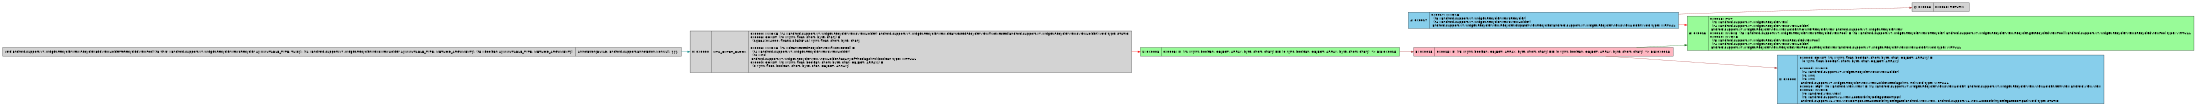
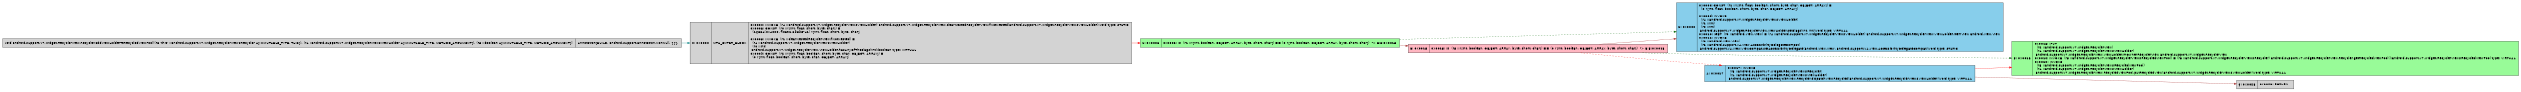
none -> (1537, 36)
(1661, 46) -> (1826, 56)
none -> (1650, 59)
